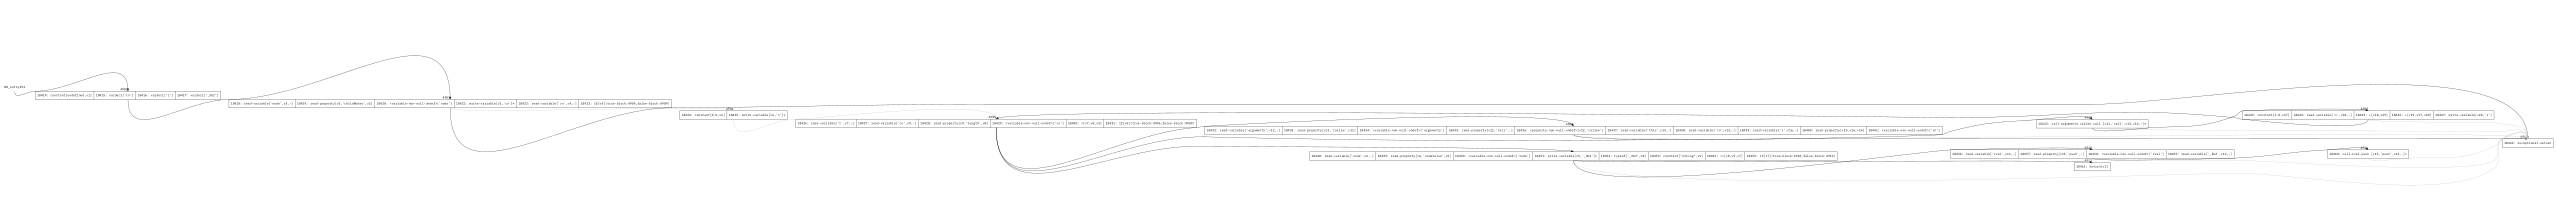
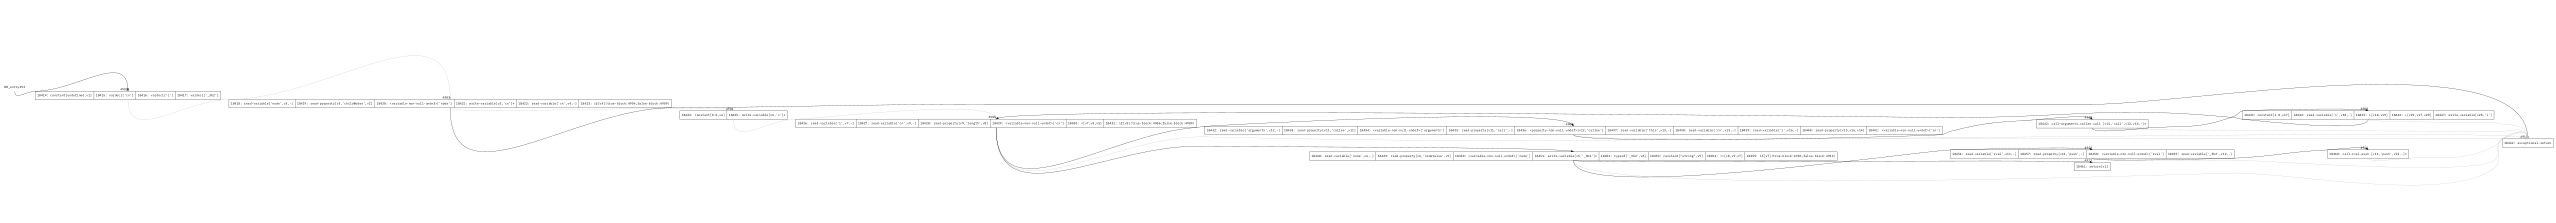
(296, 88) -> (296, 88)
(1589, 140) -> (1589, 140)
